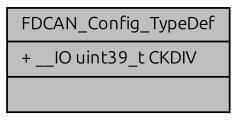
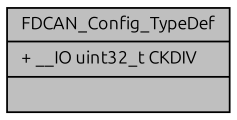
(110, 58) -> (110, 58)
